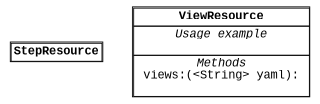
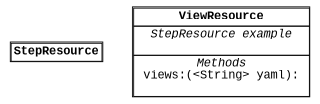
(222, 34) -> (222, 34)
